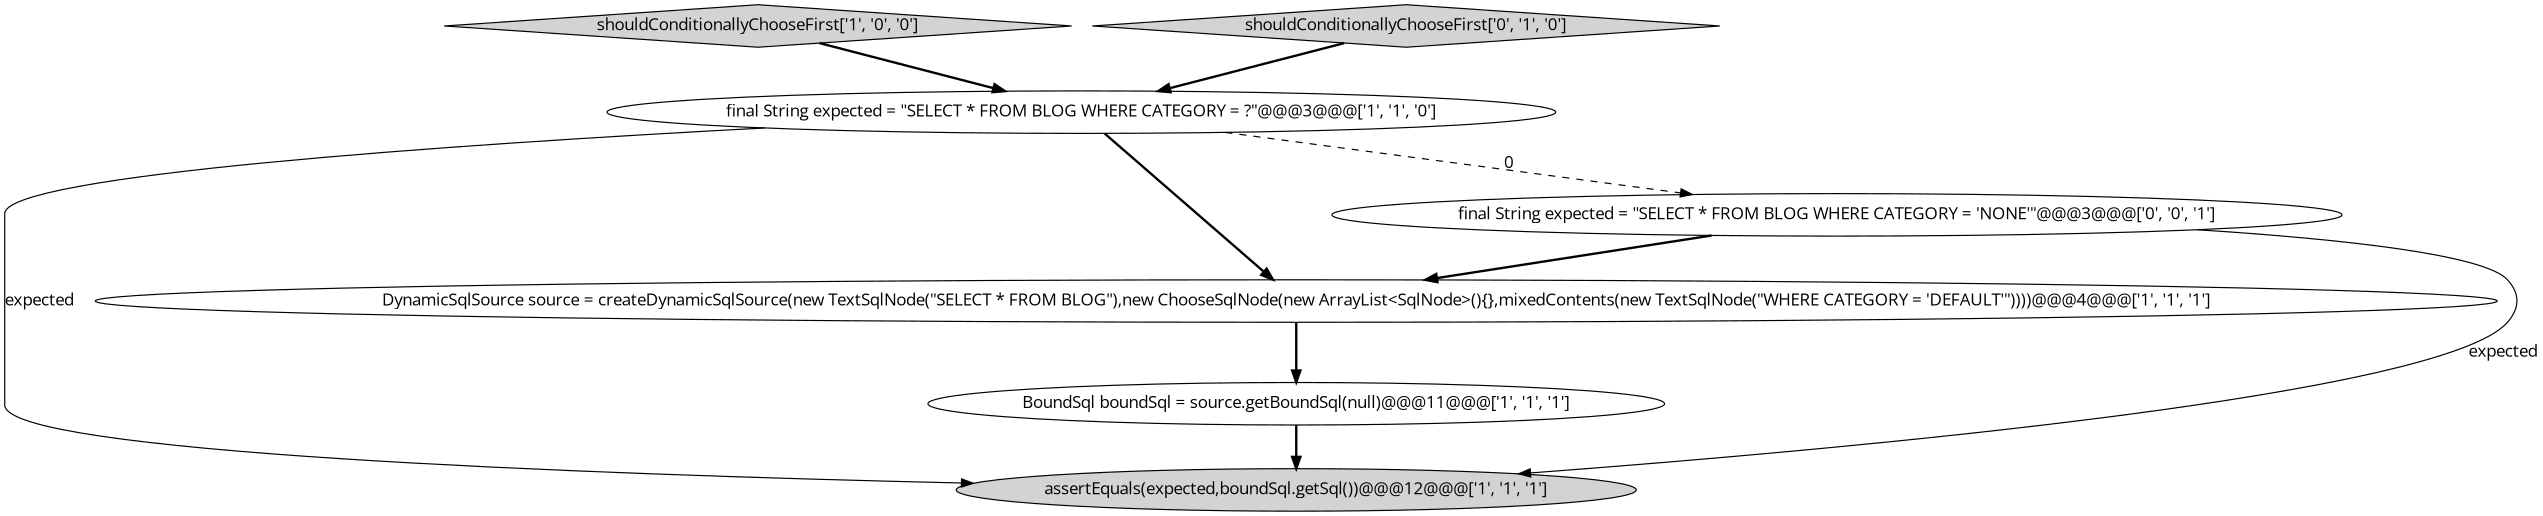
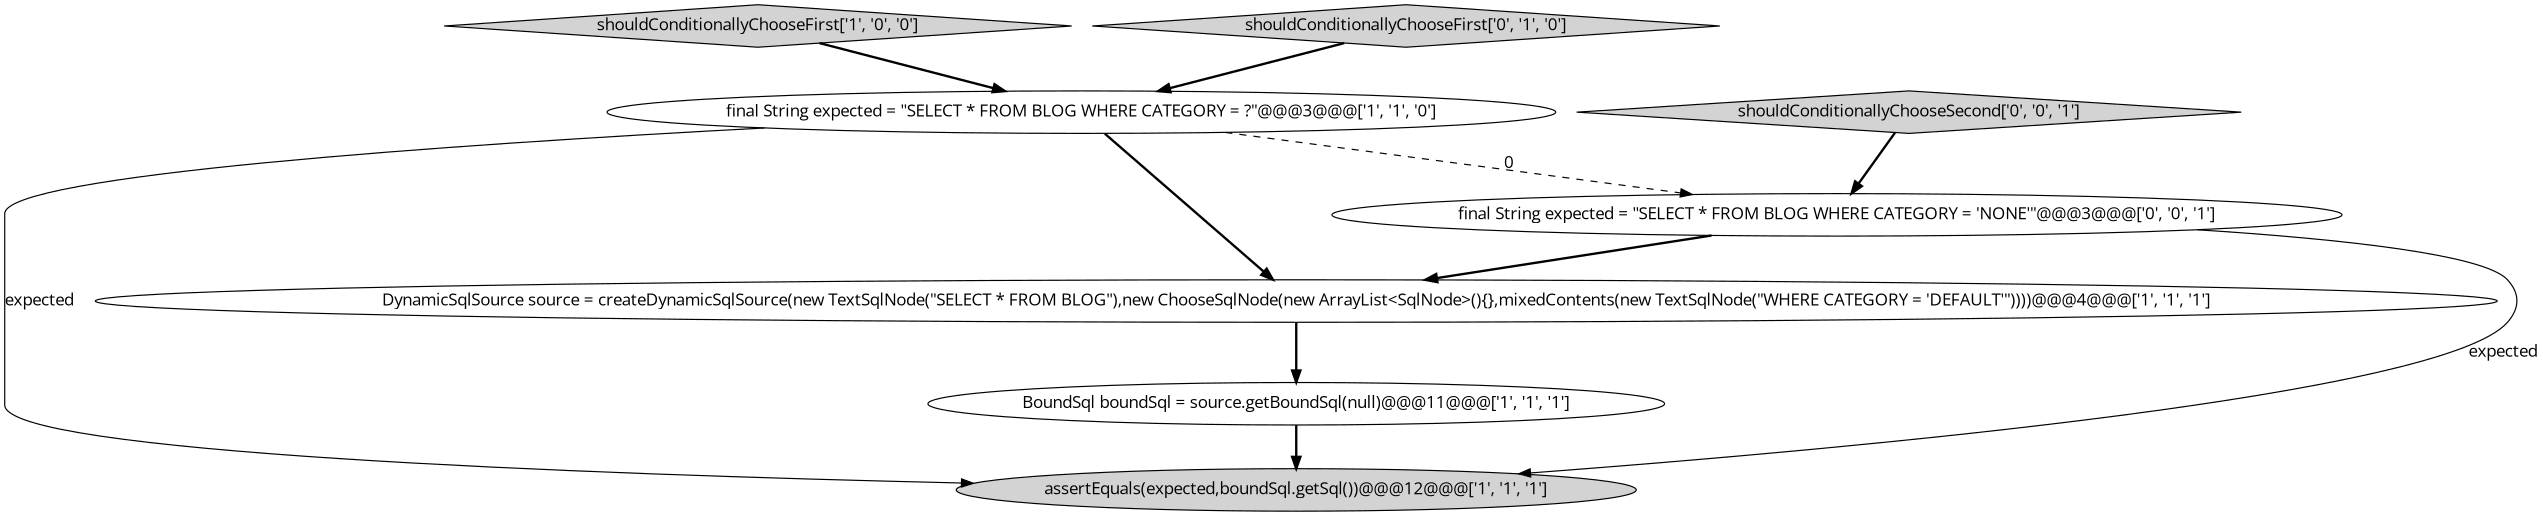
none -> (1909, 112)
